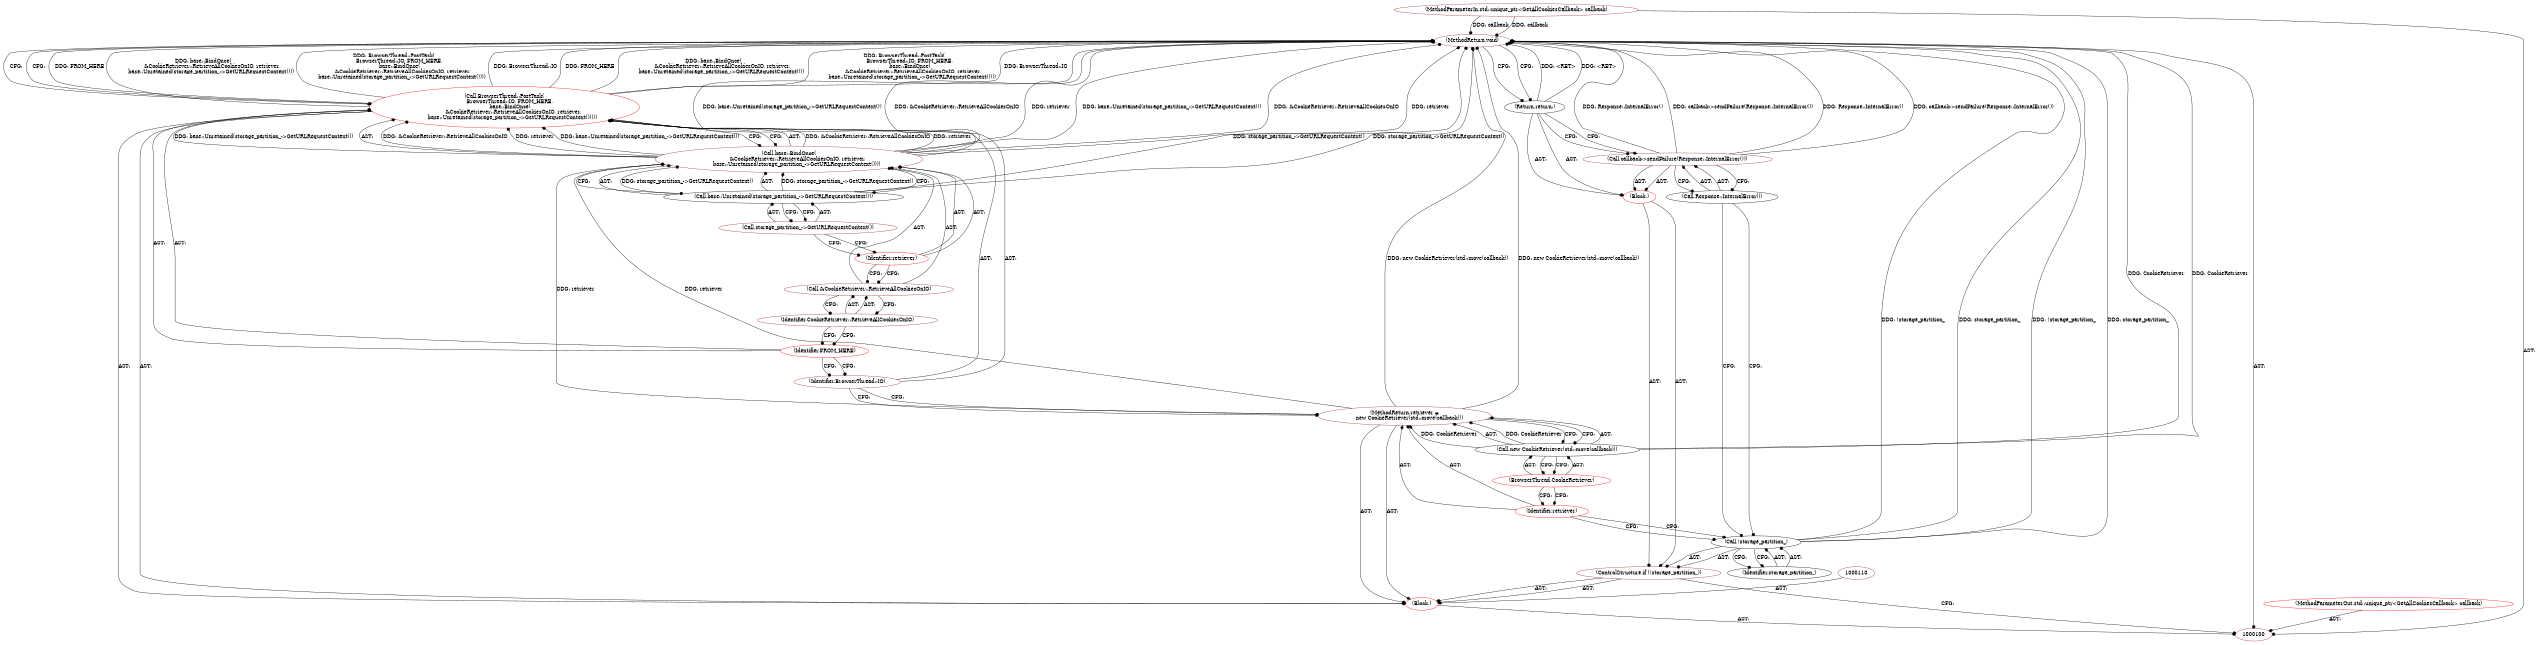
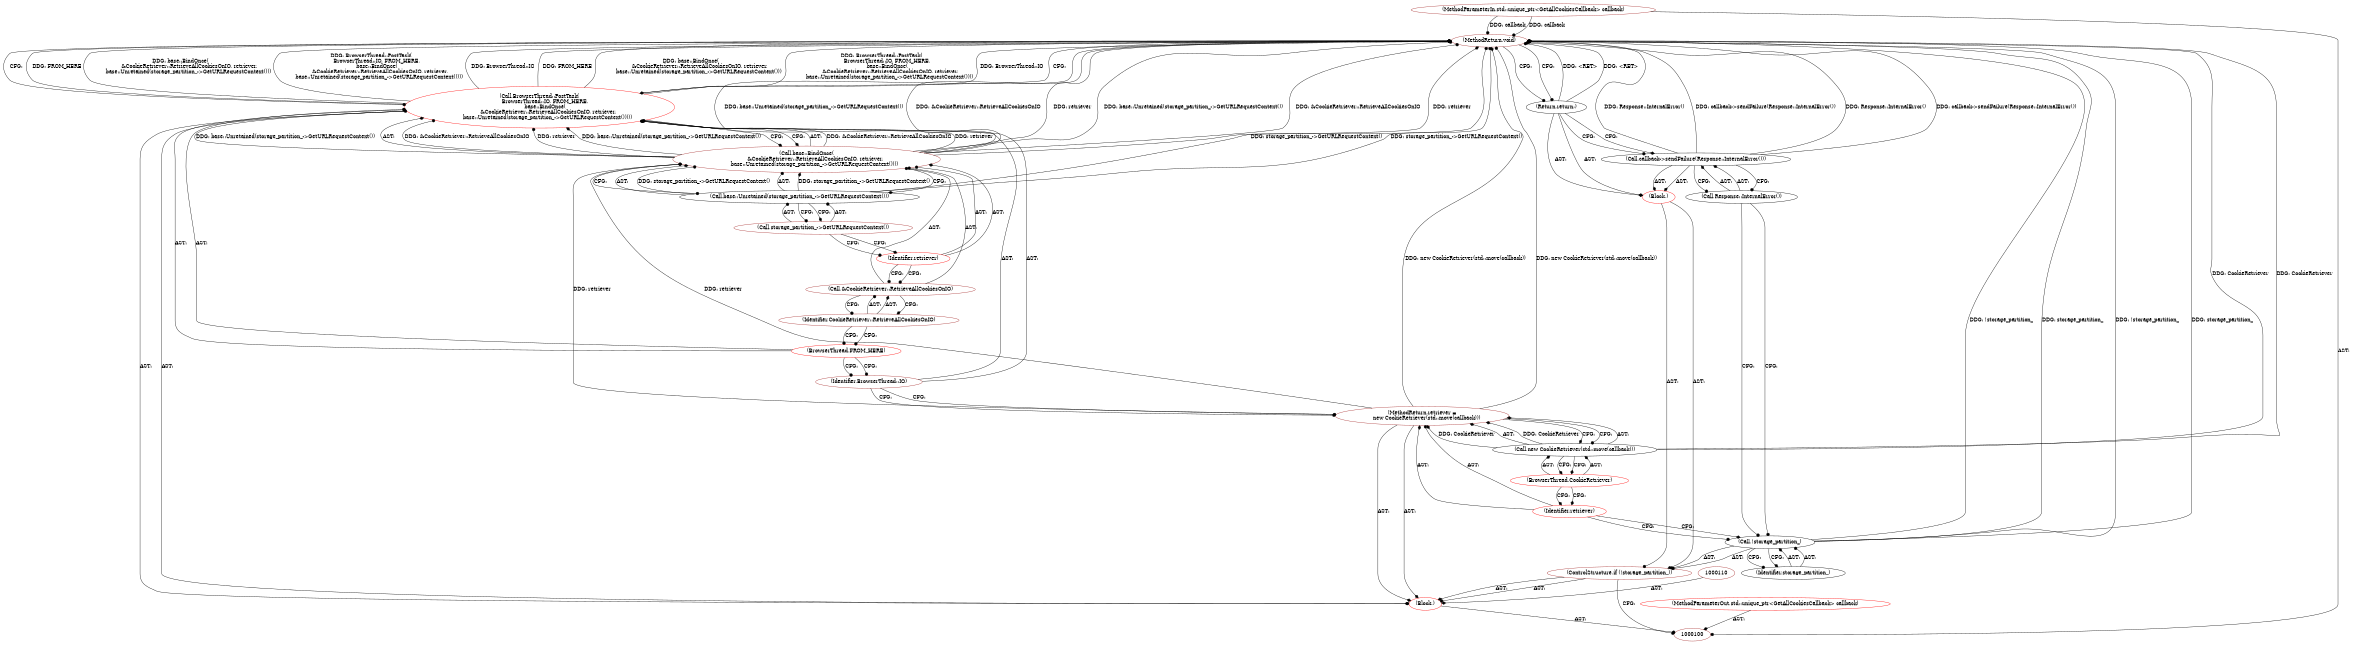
(2154, 53) -> none
(1677, 159) -> (1696, 159)
(825, 351) -> (846, 351)
